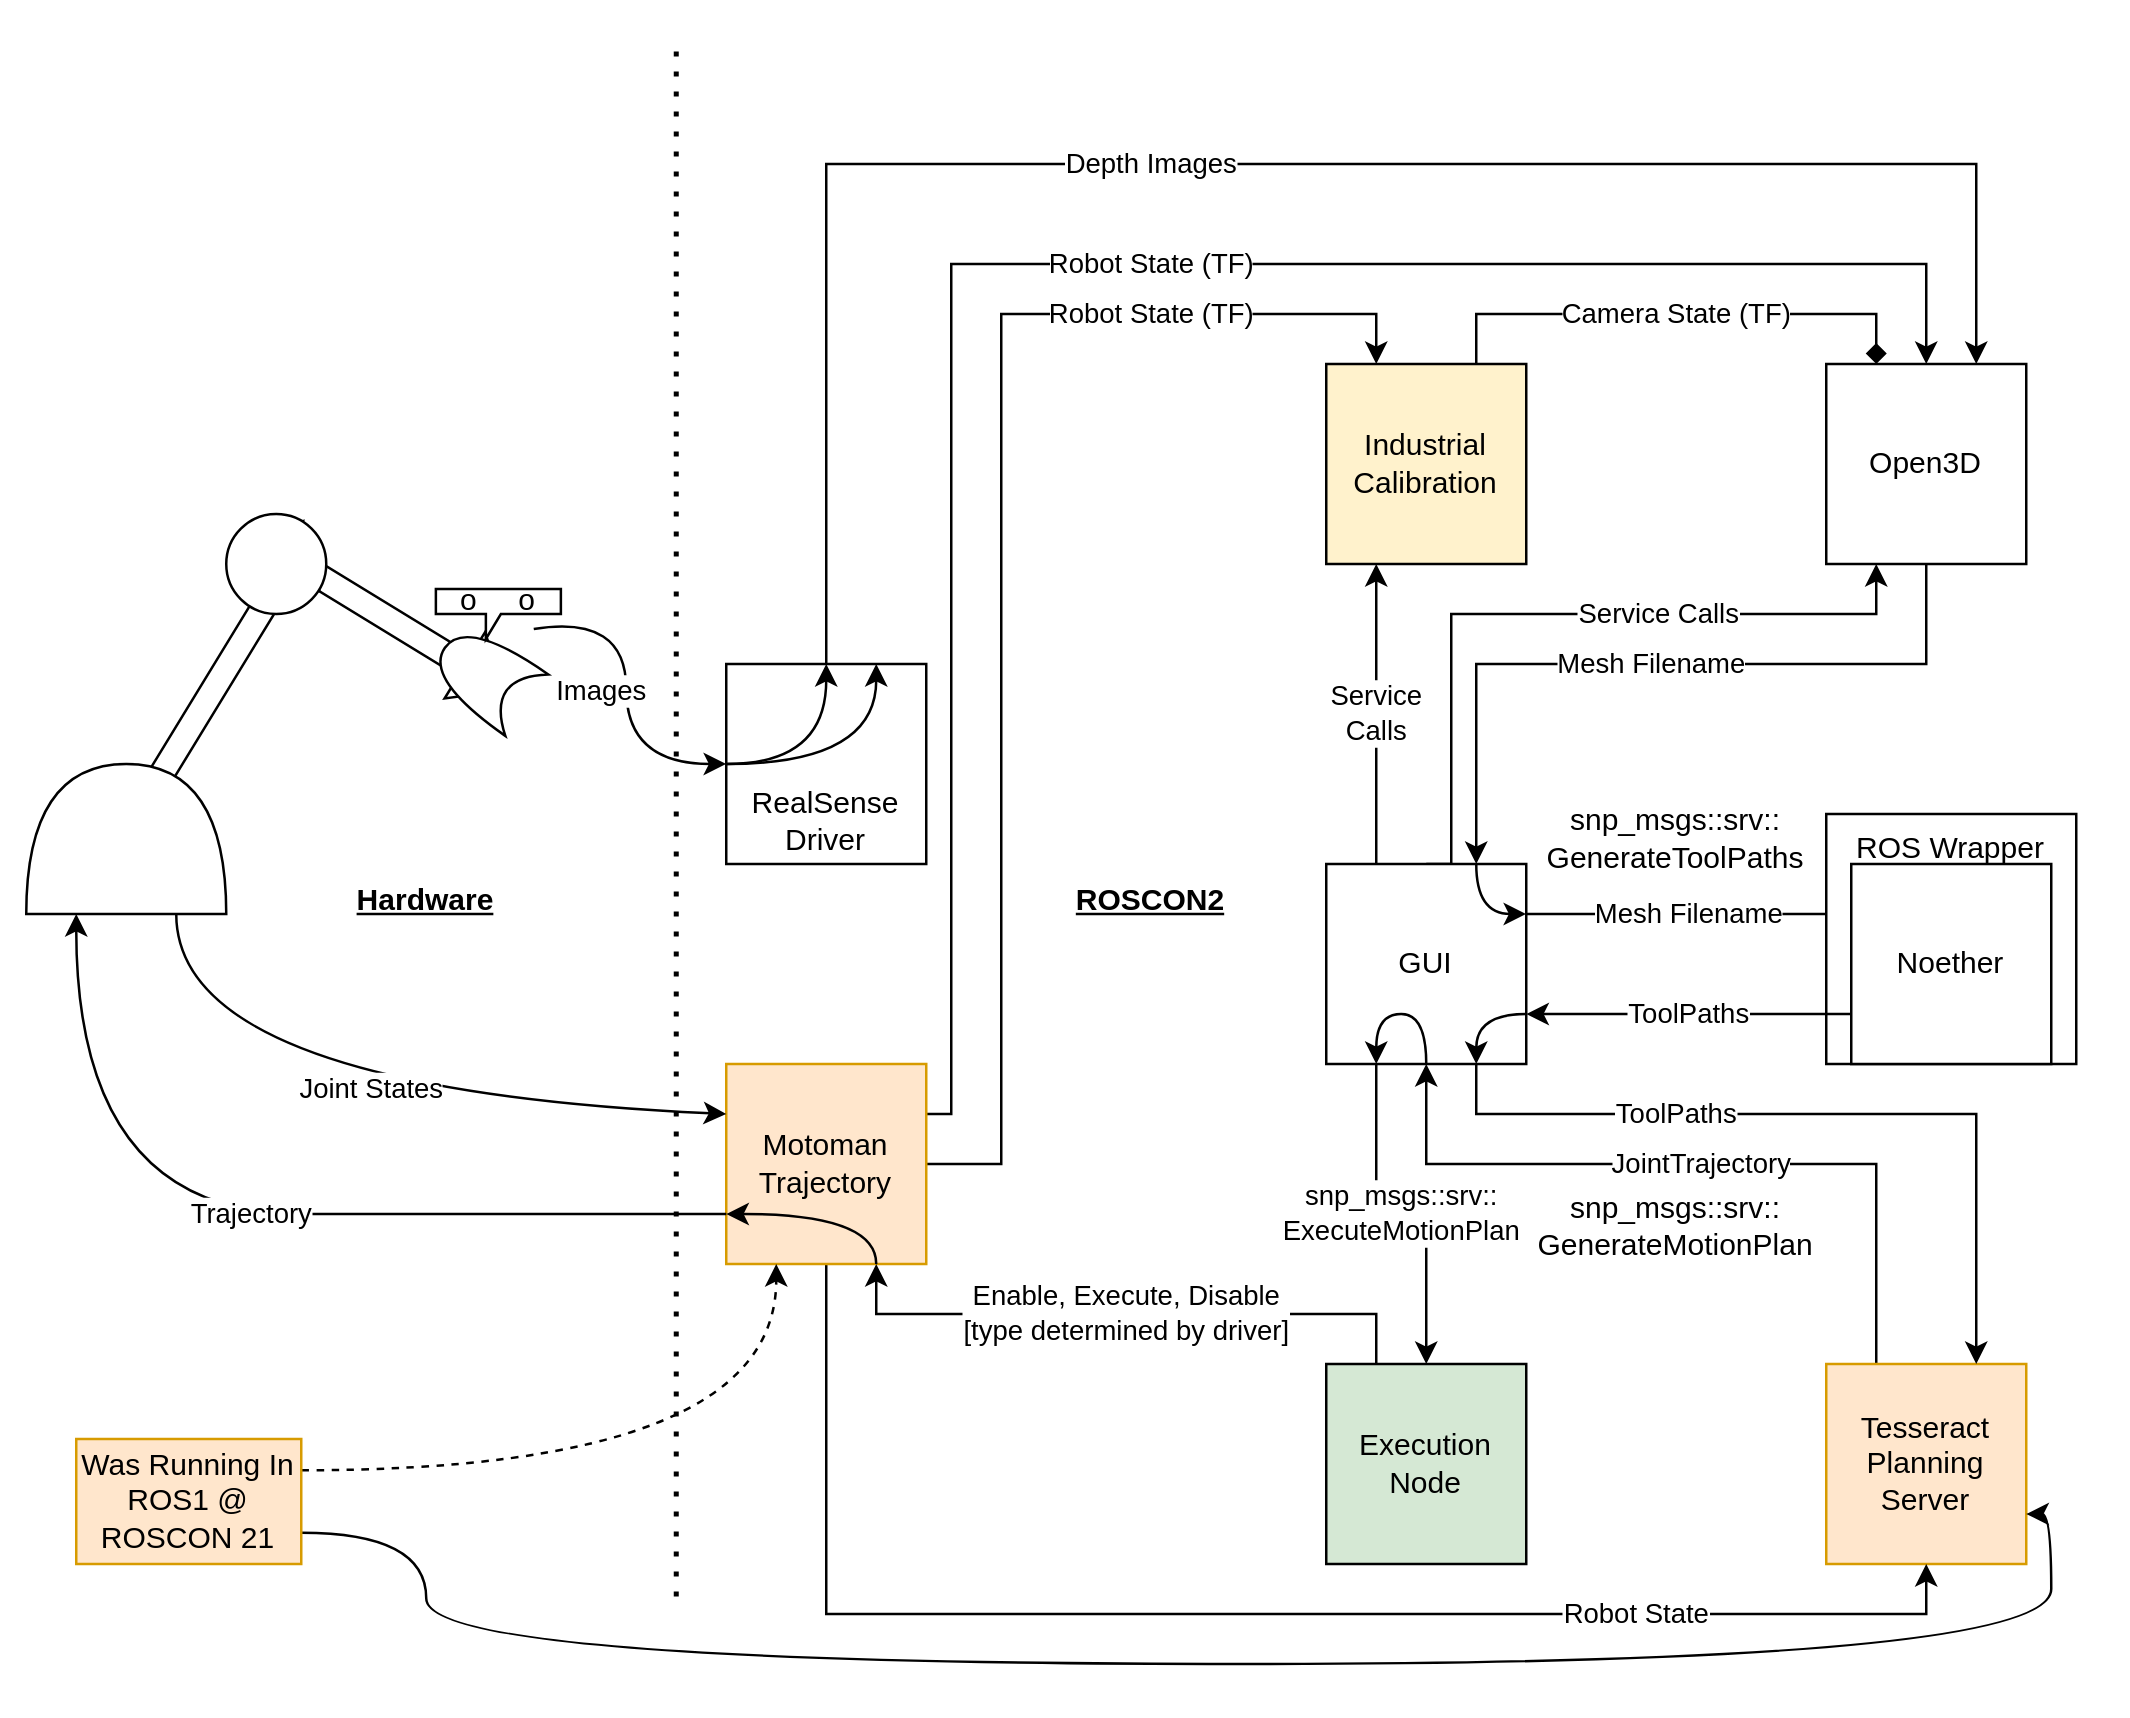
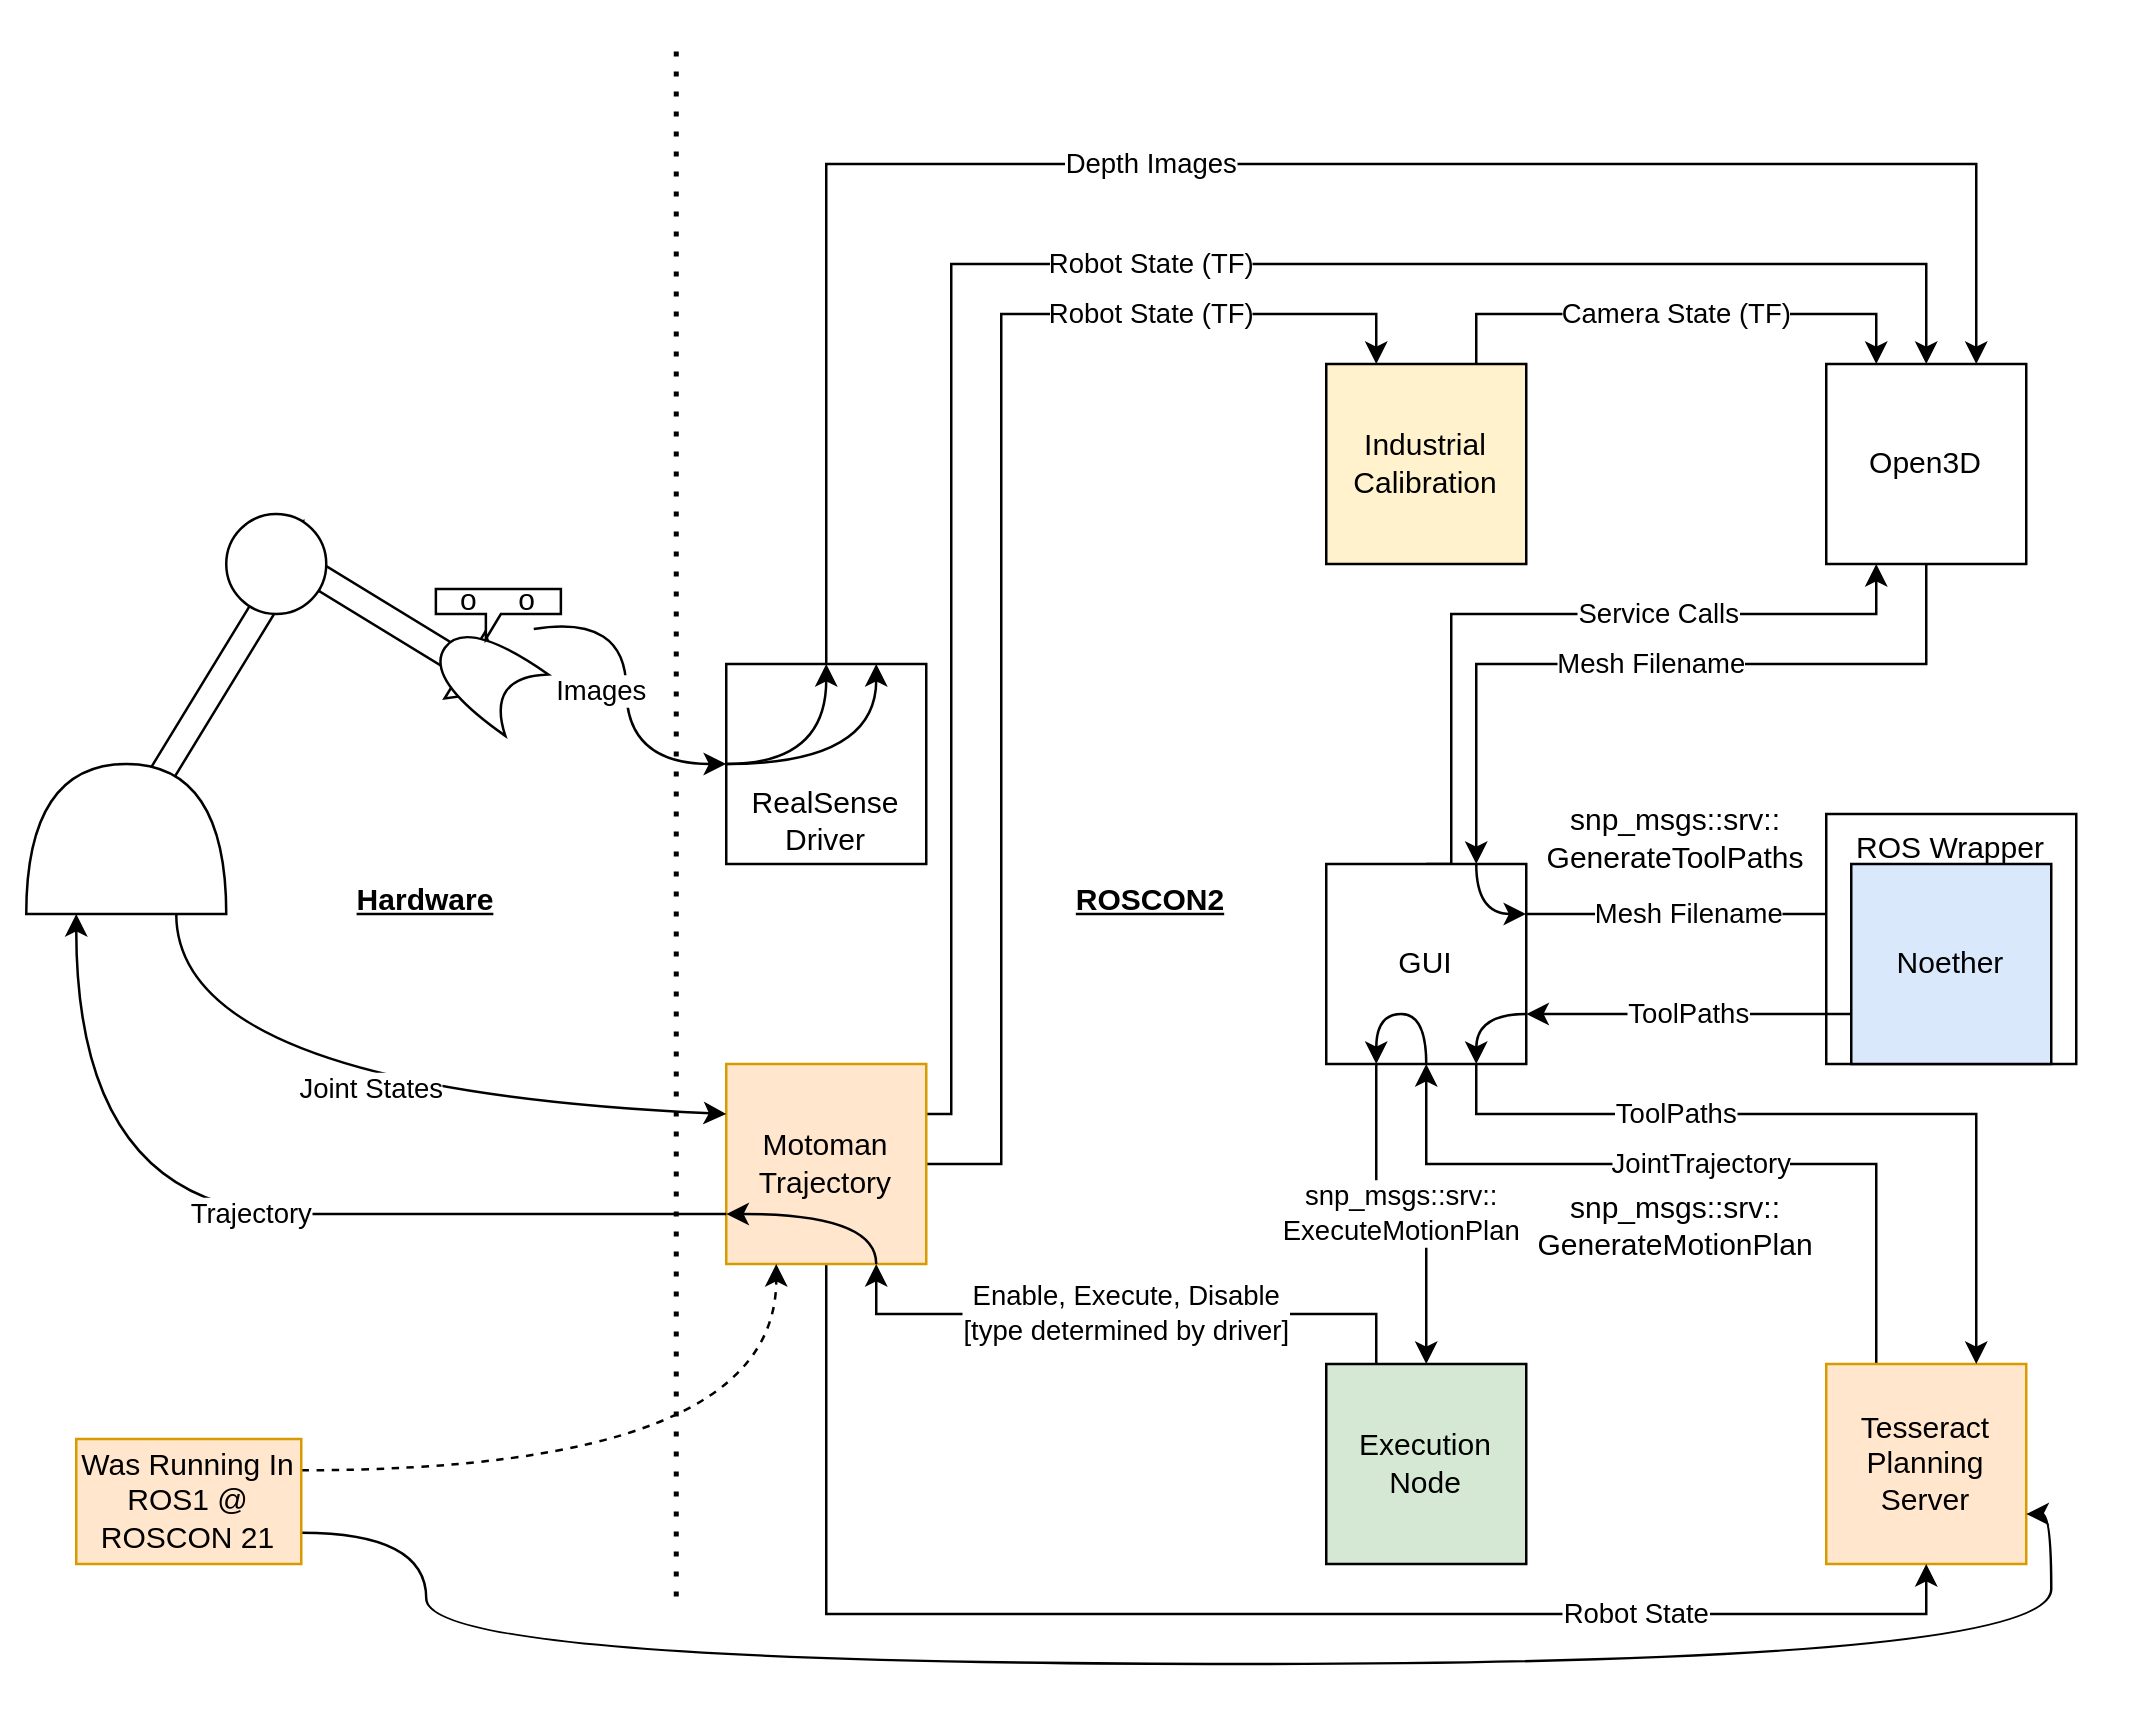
(1876, 343) -> (1876, 345)
(1376, 794) -> none
(1951, 964) -> (1951, 964)
